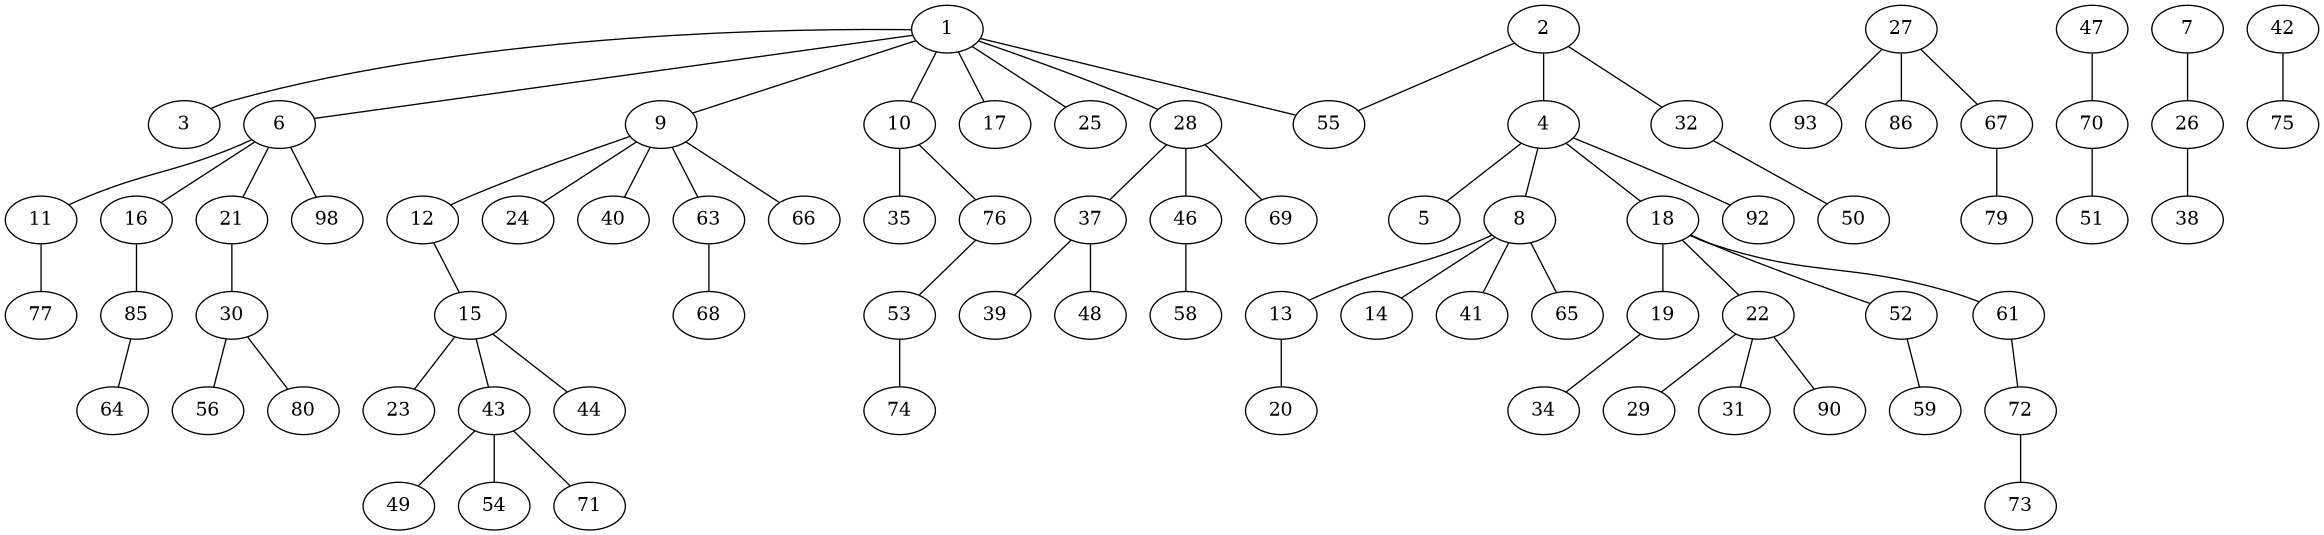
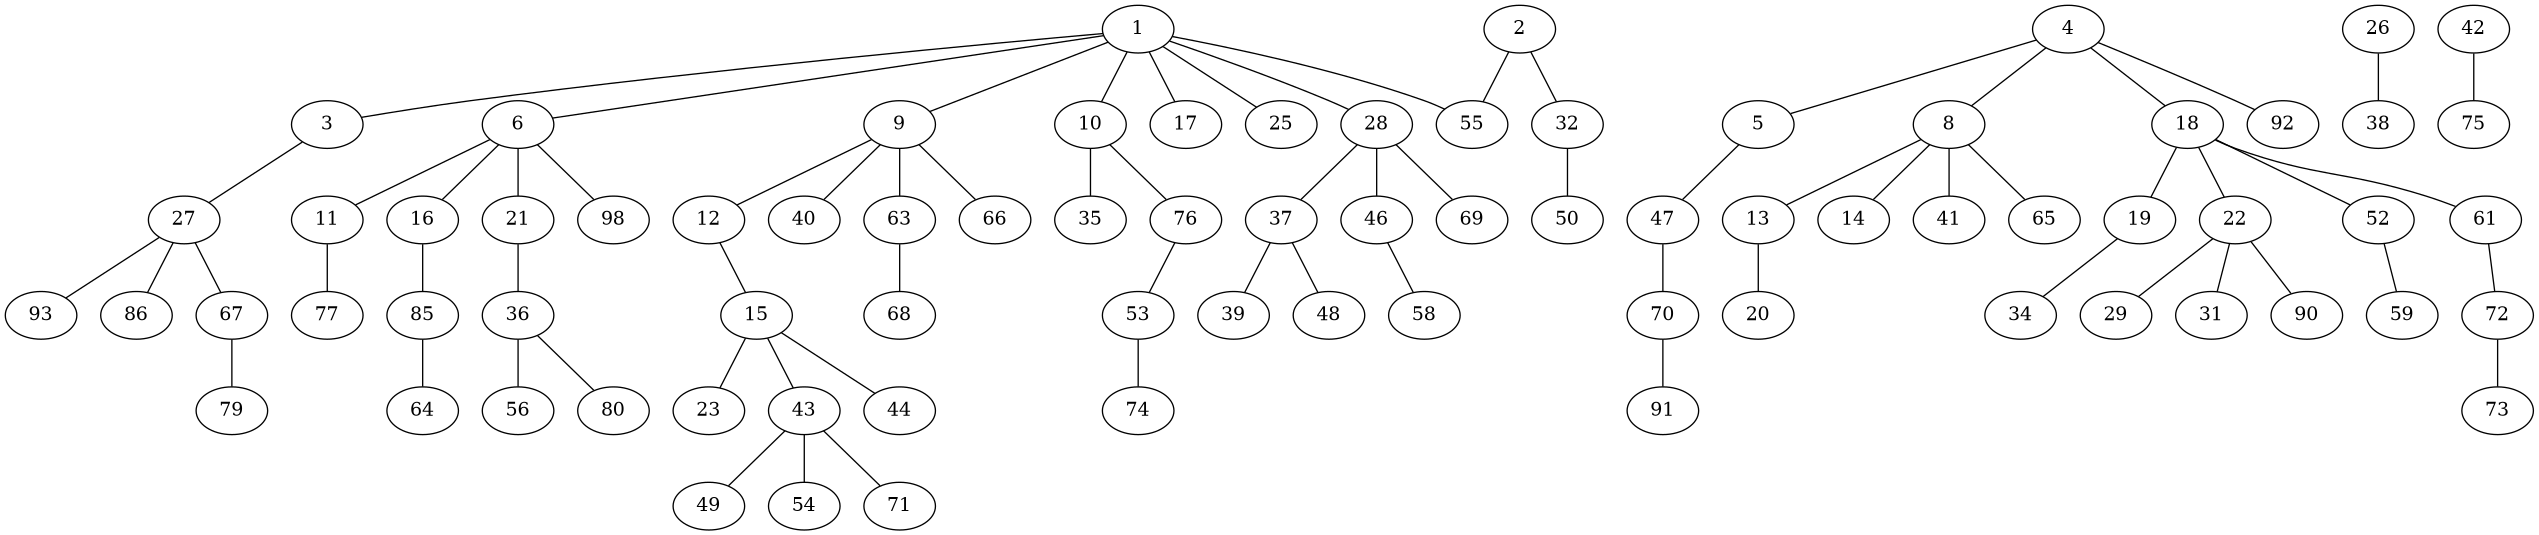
(2188, 29) -> none
(1544, 77) -> none
none -> (256, 172)
none -> (1711, 172)
(518, 220) -> none
(2092, 220) -> (1663, 411)
(232, 315) -> (518, 315)
